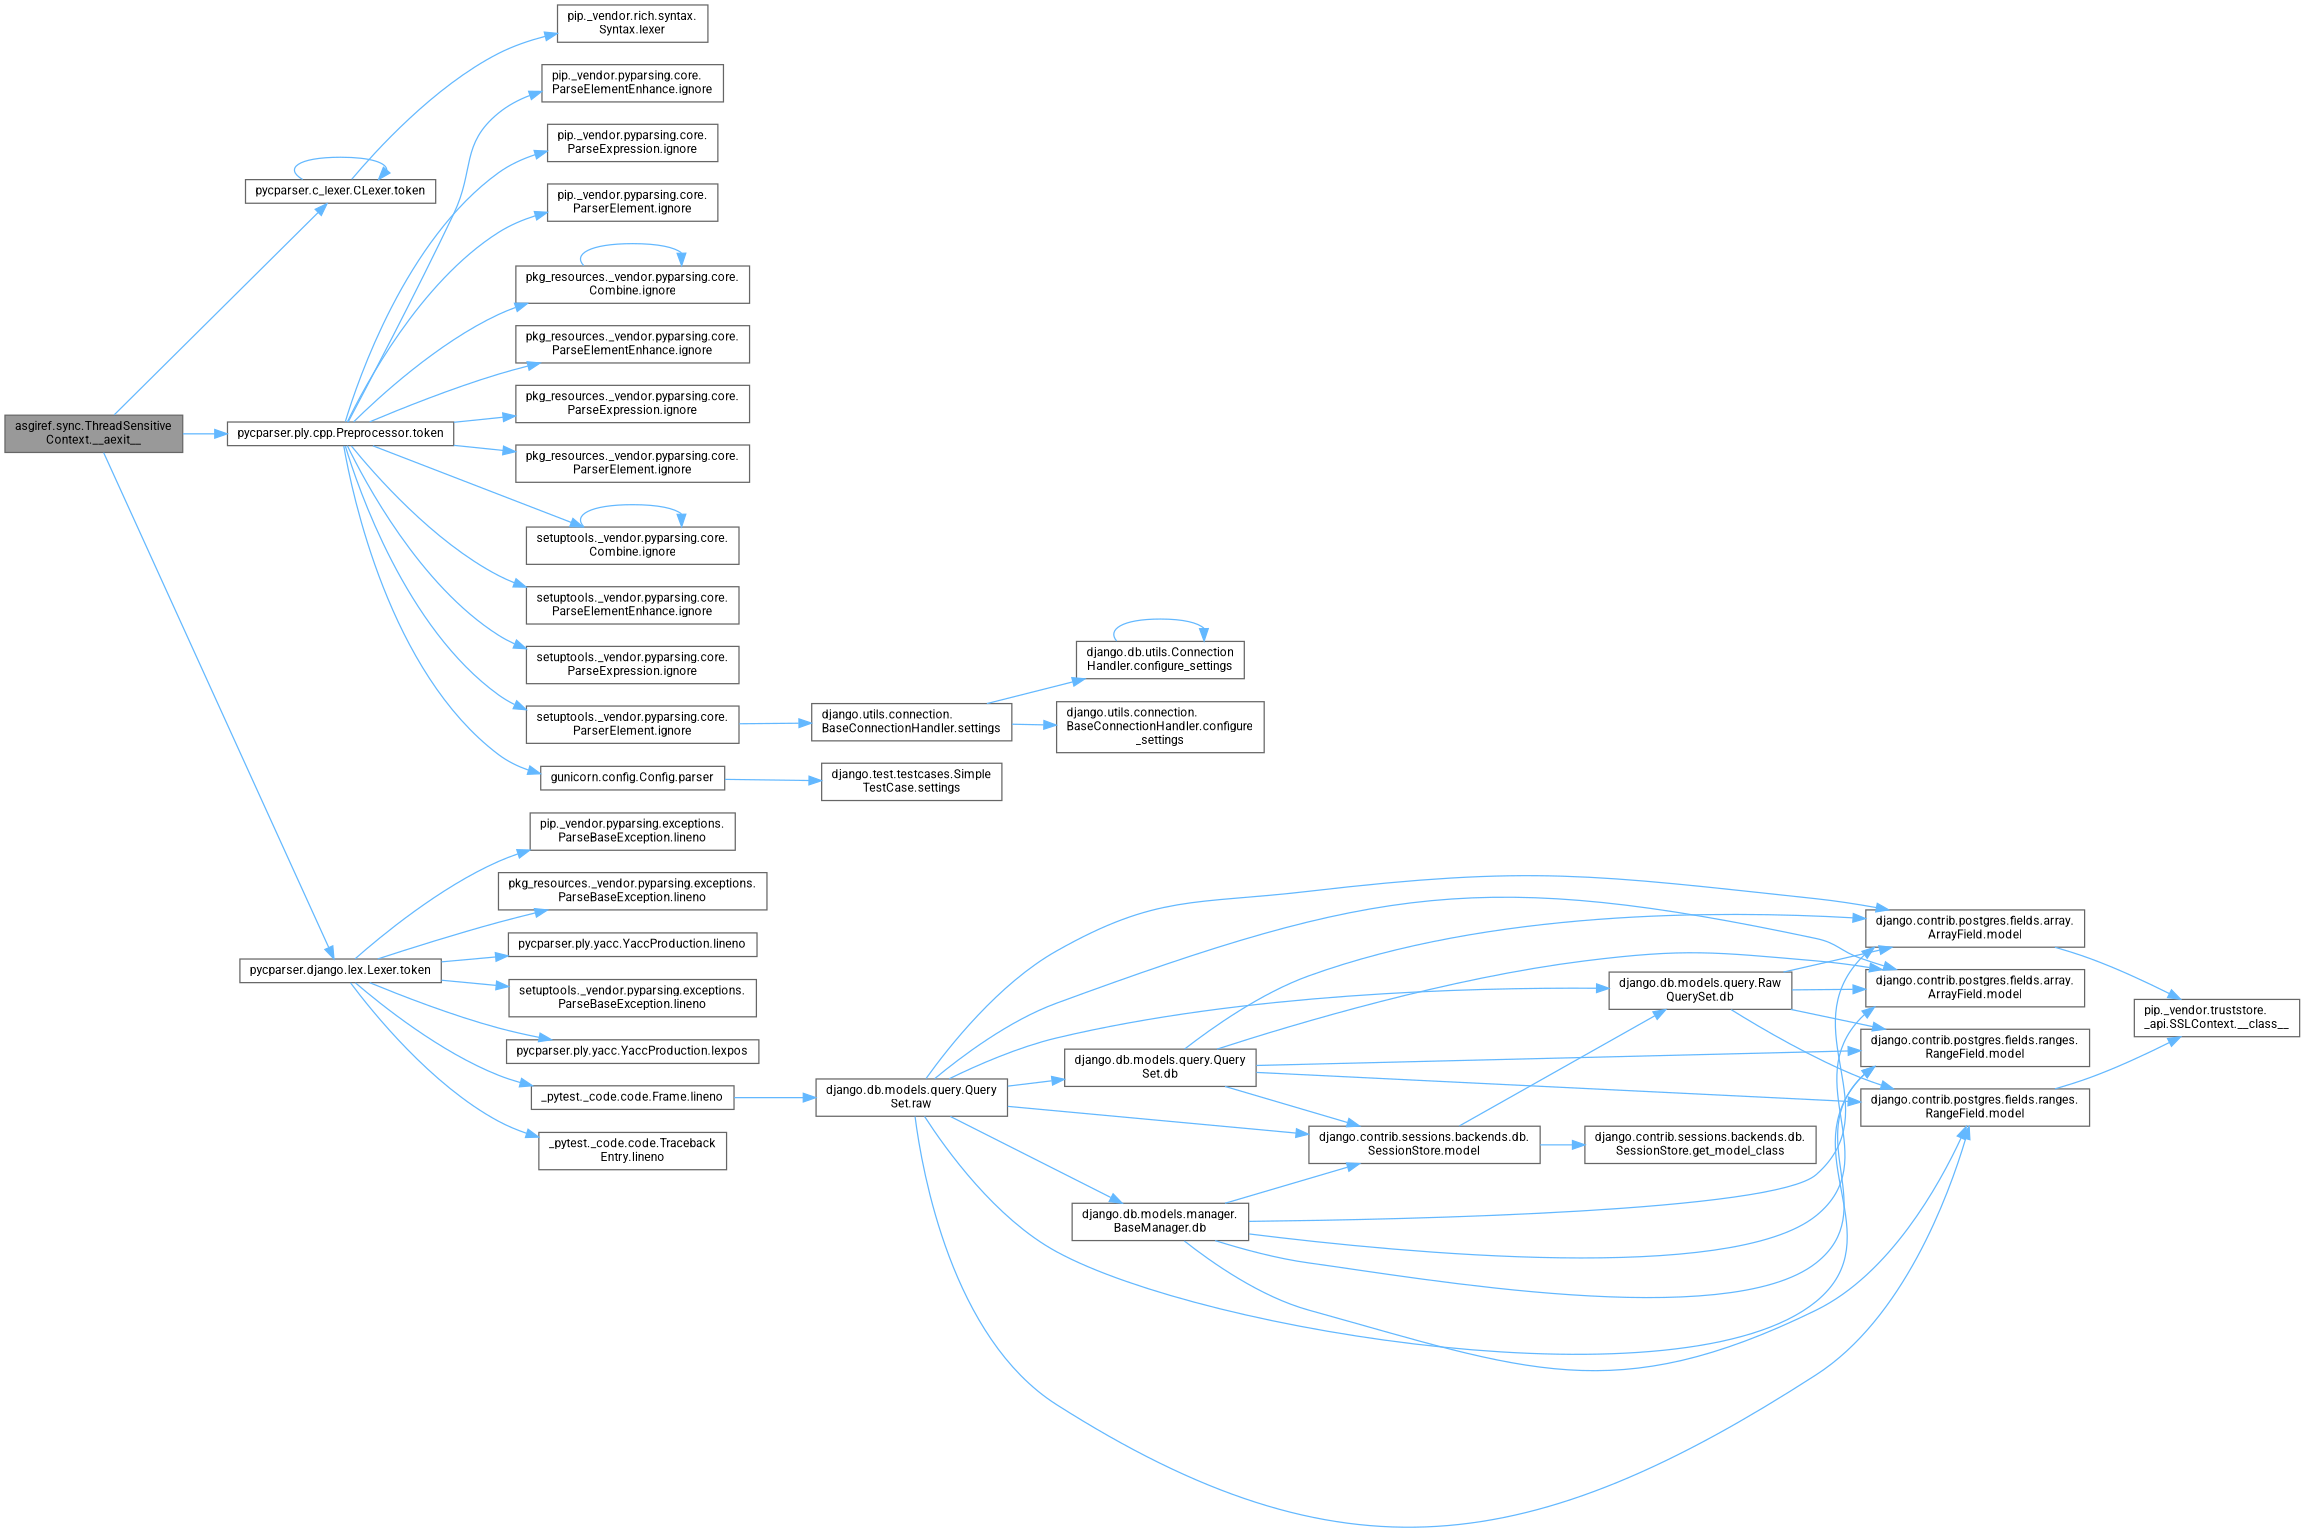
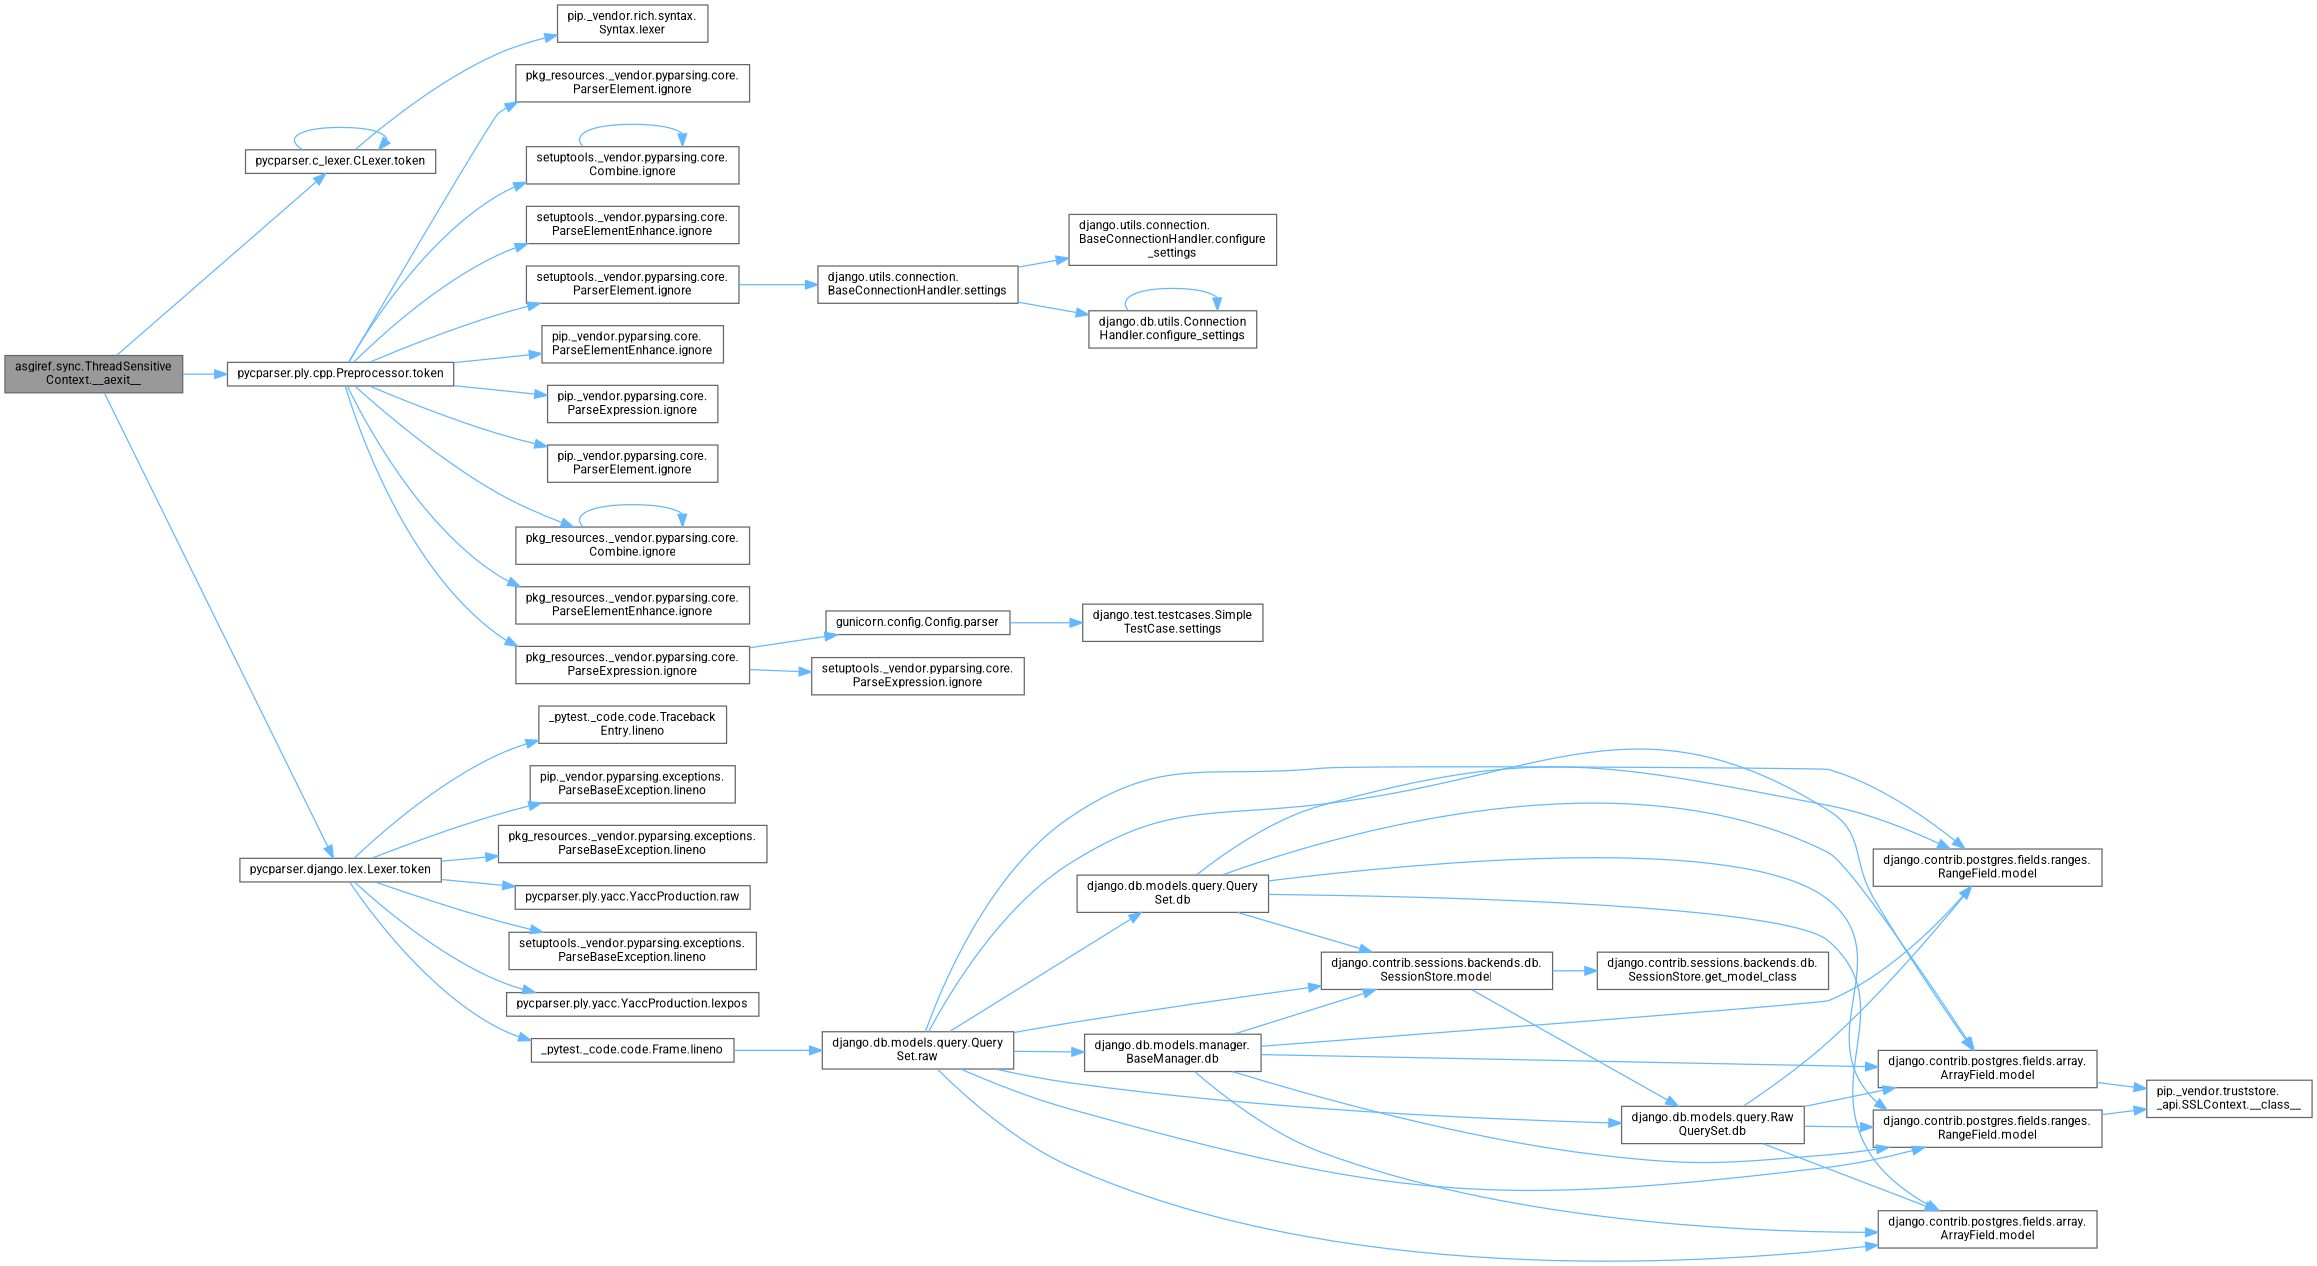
(417, 557) -> (774, 671)
(402, 629) -> (787, 642)
(633, 945) -> (633, 897)
